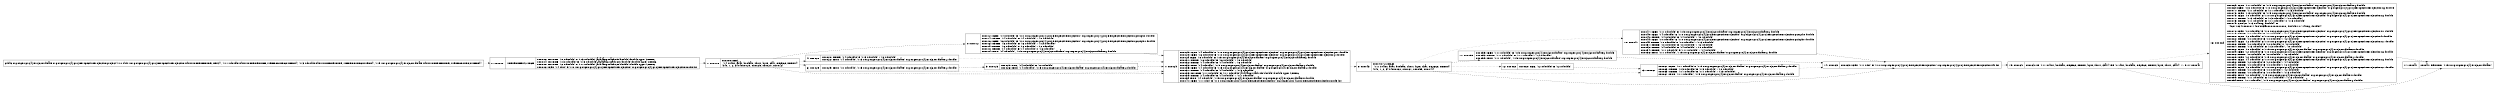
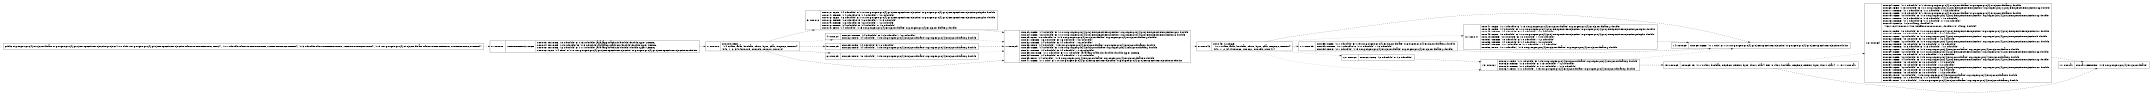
(2004, 65) -> (1651, 65)
(971, 67) -> (811, 46)
